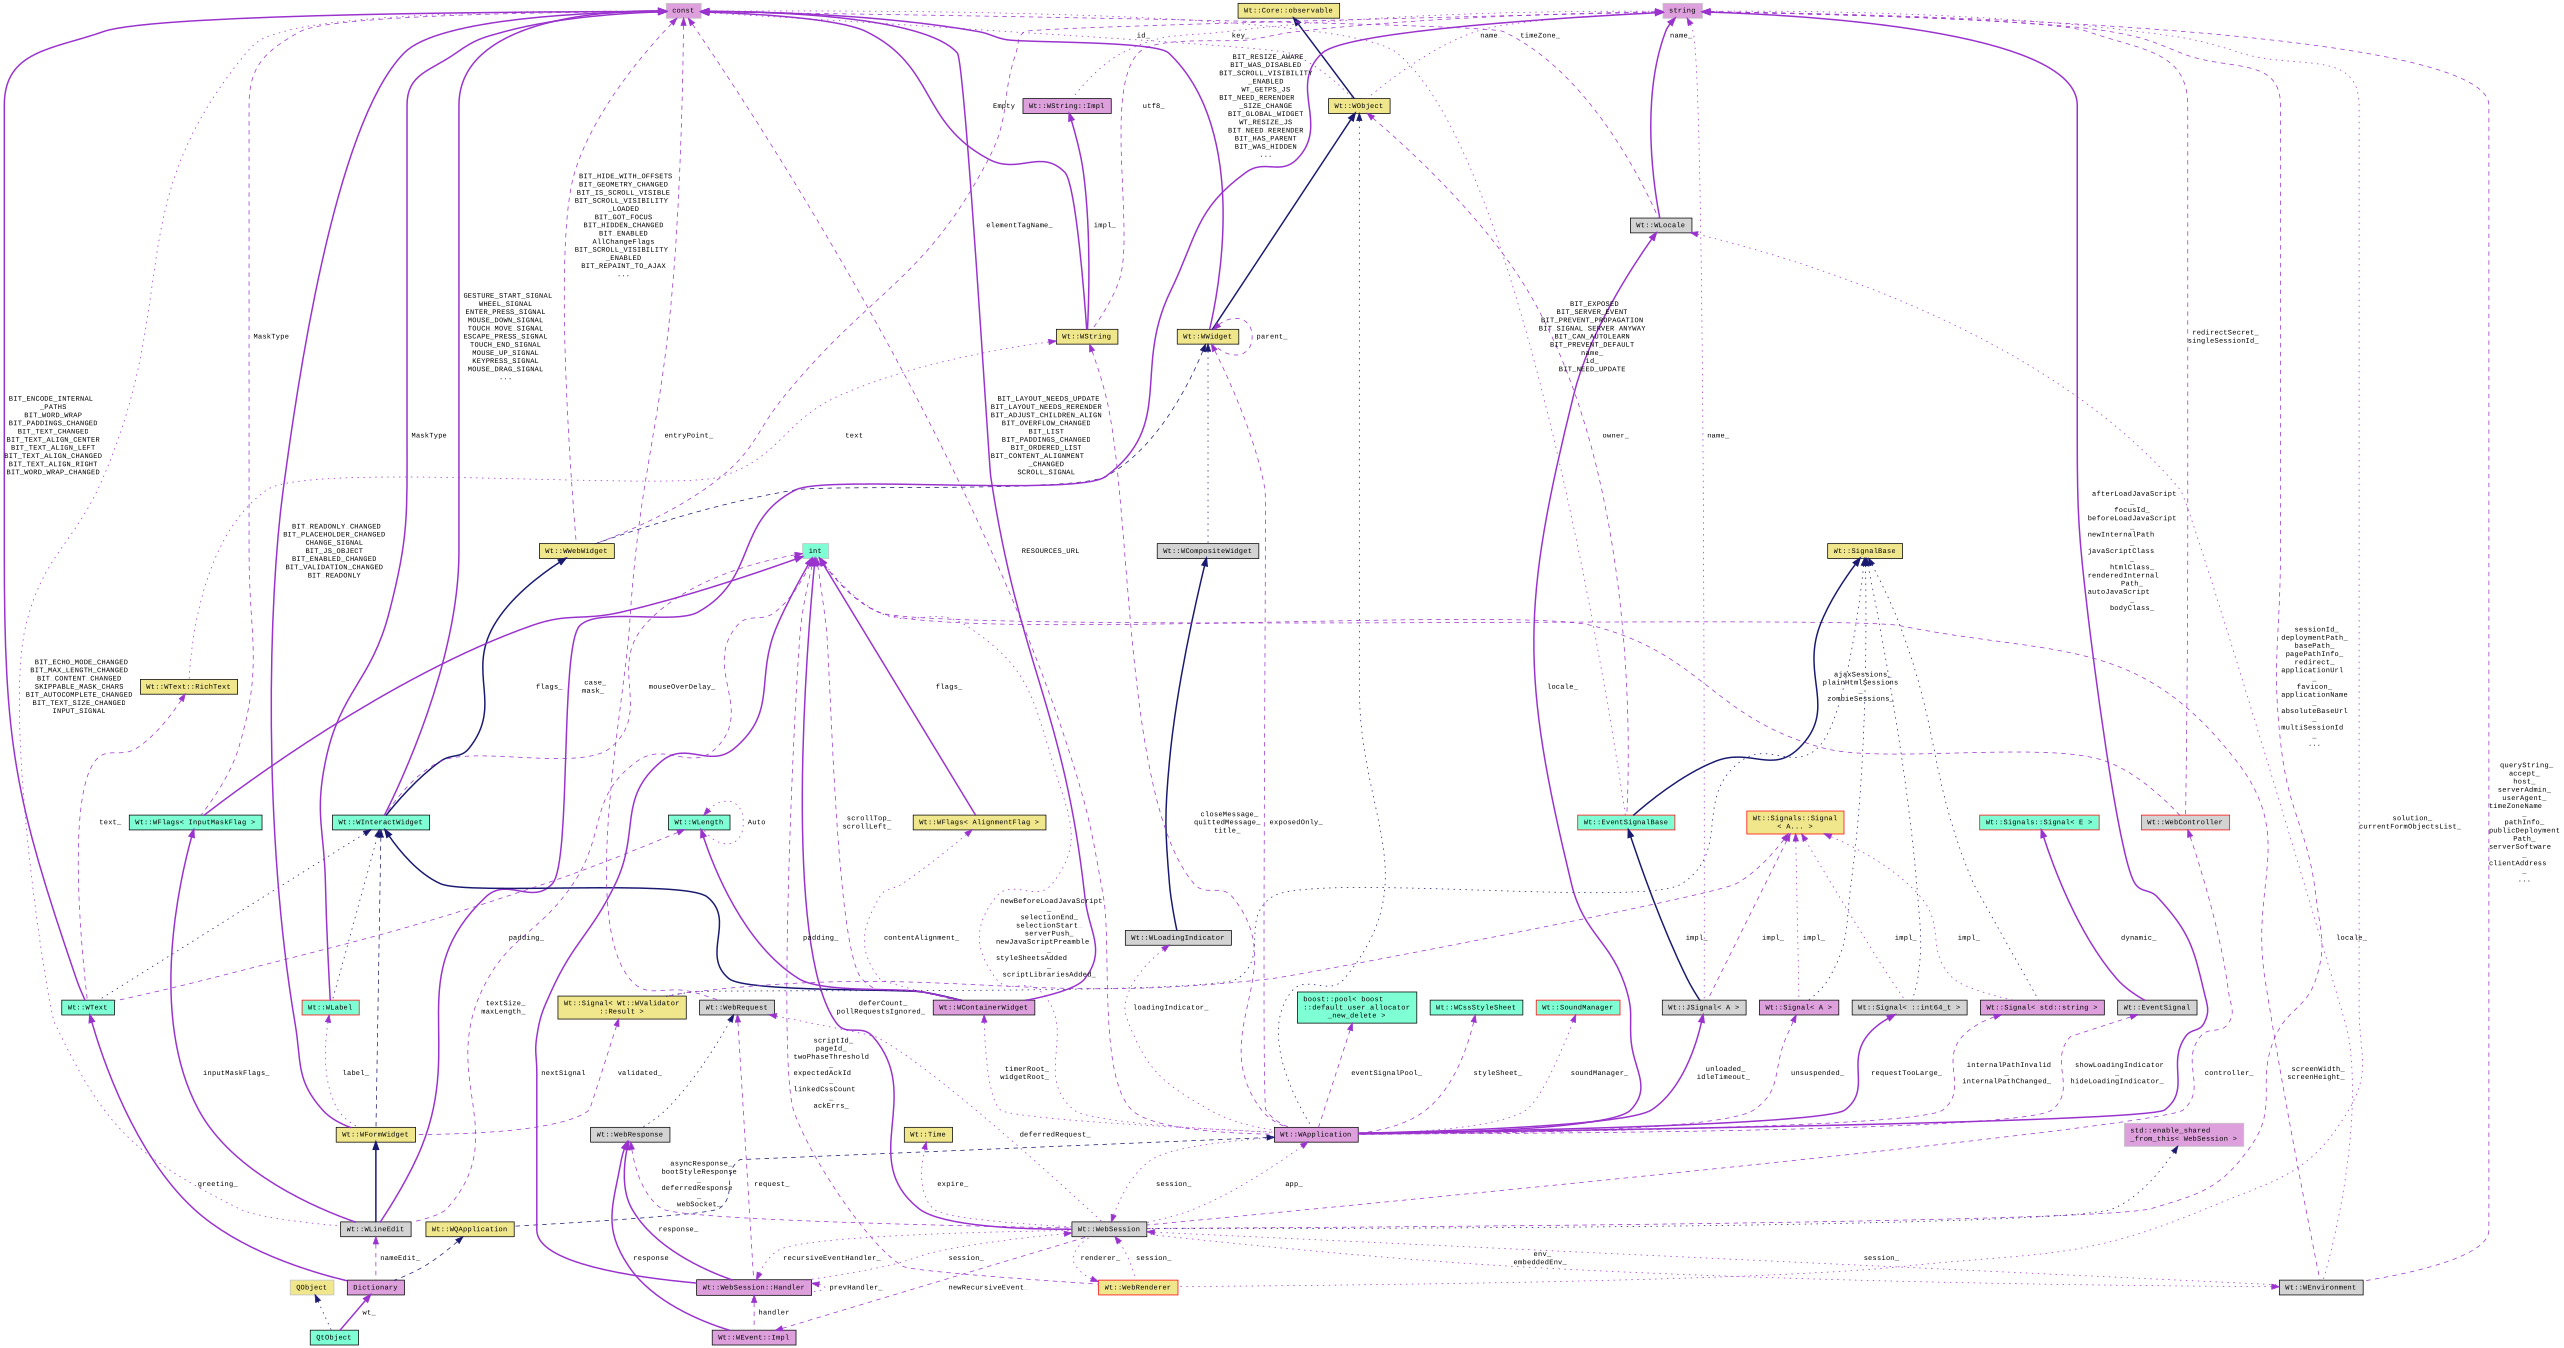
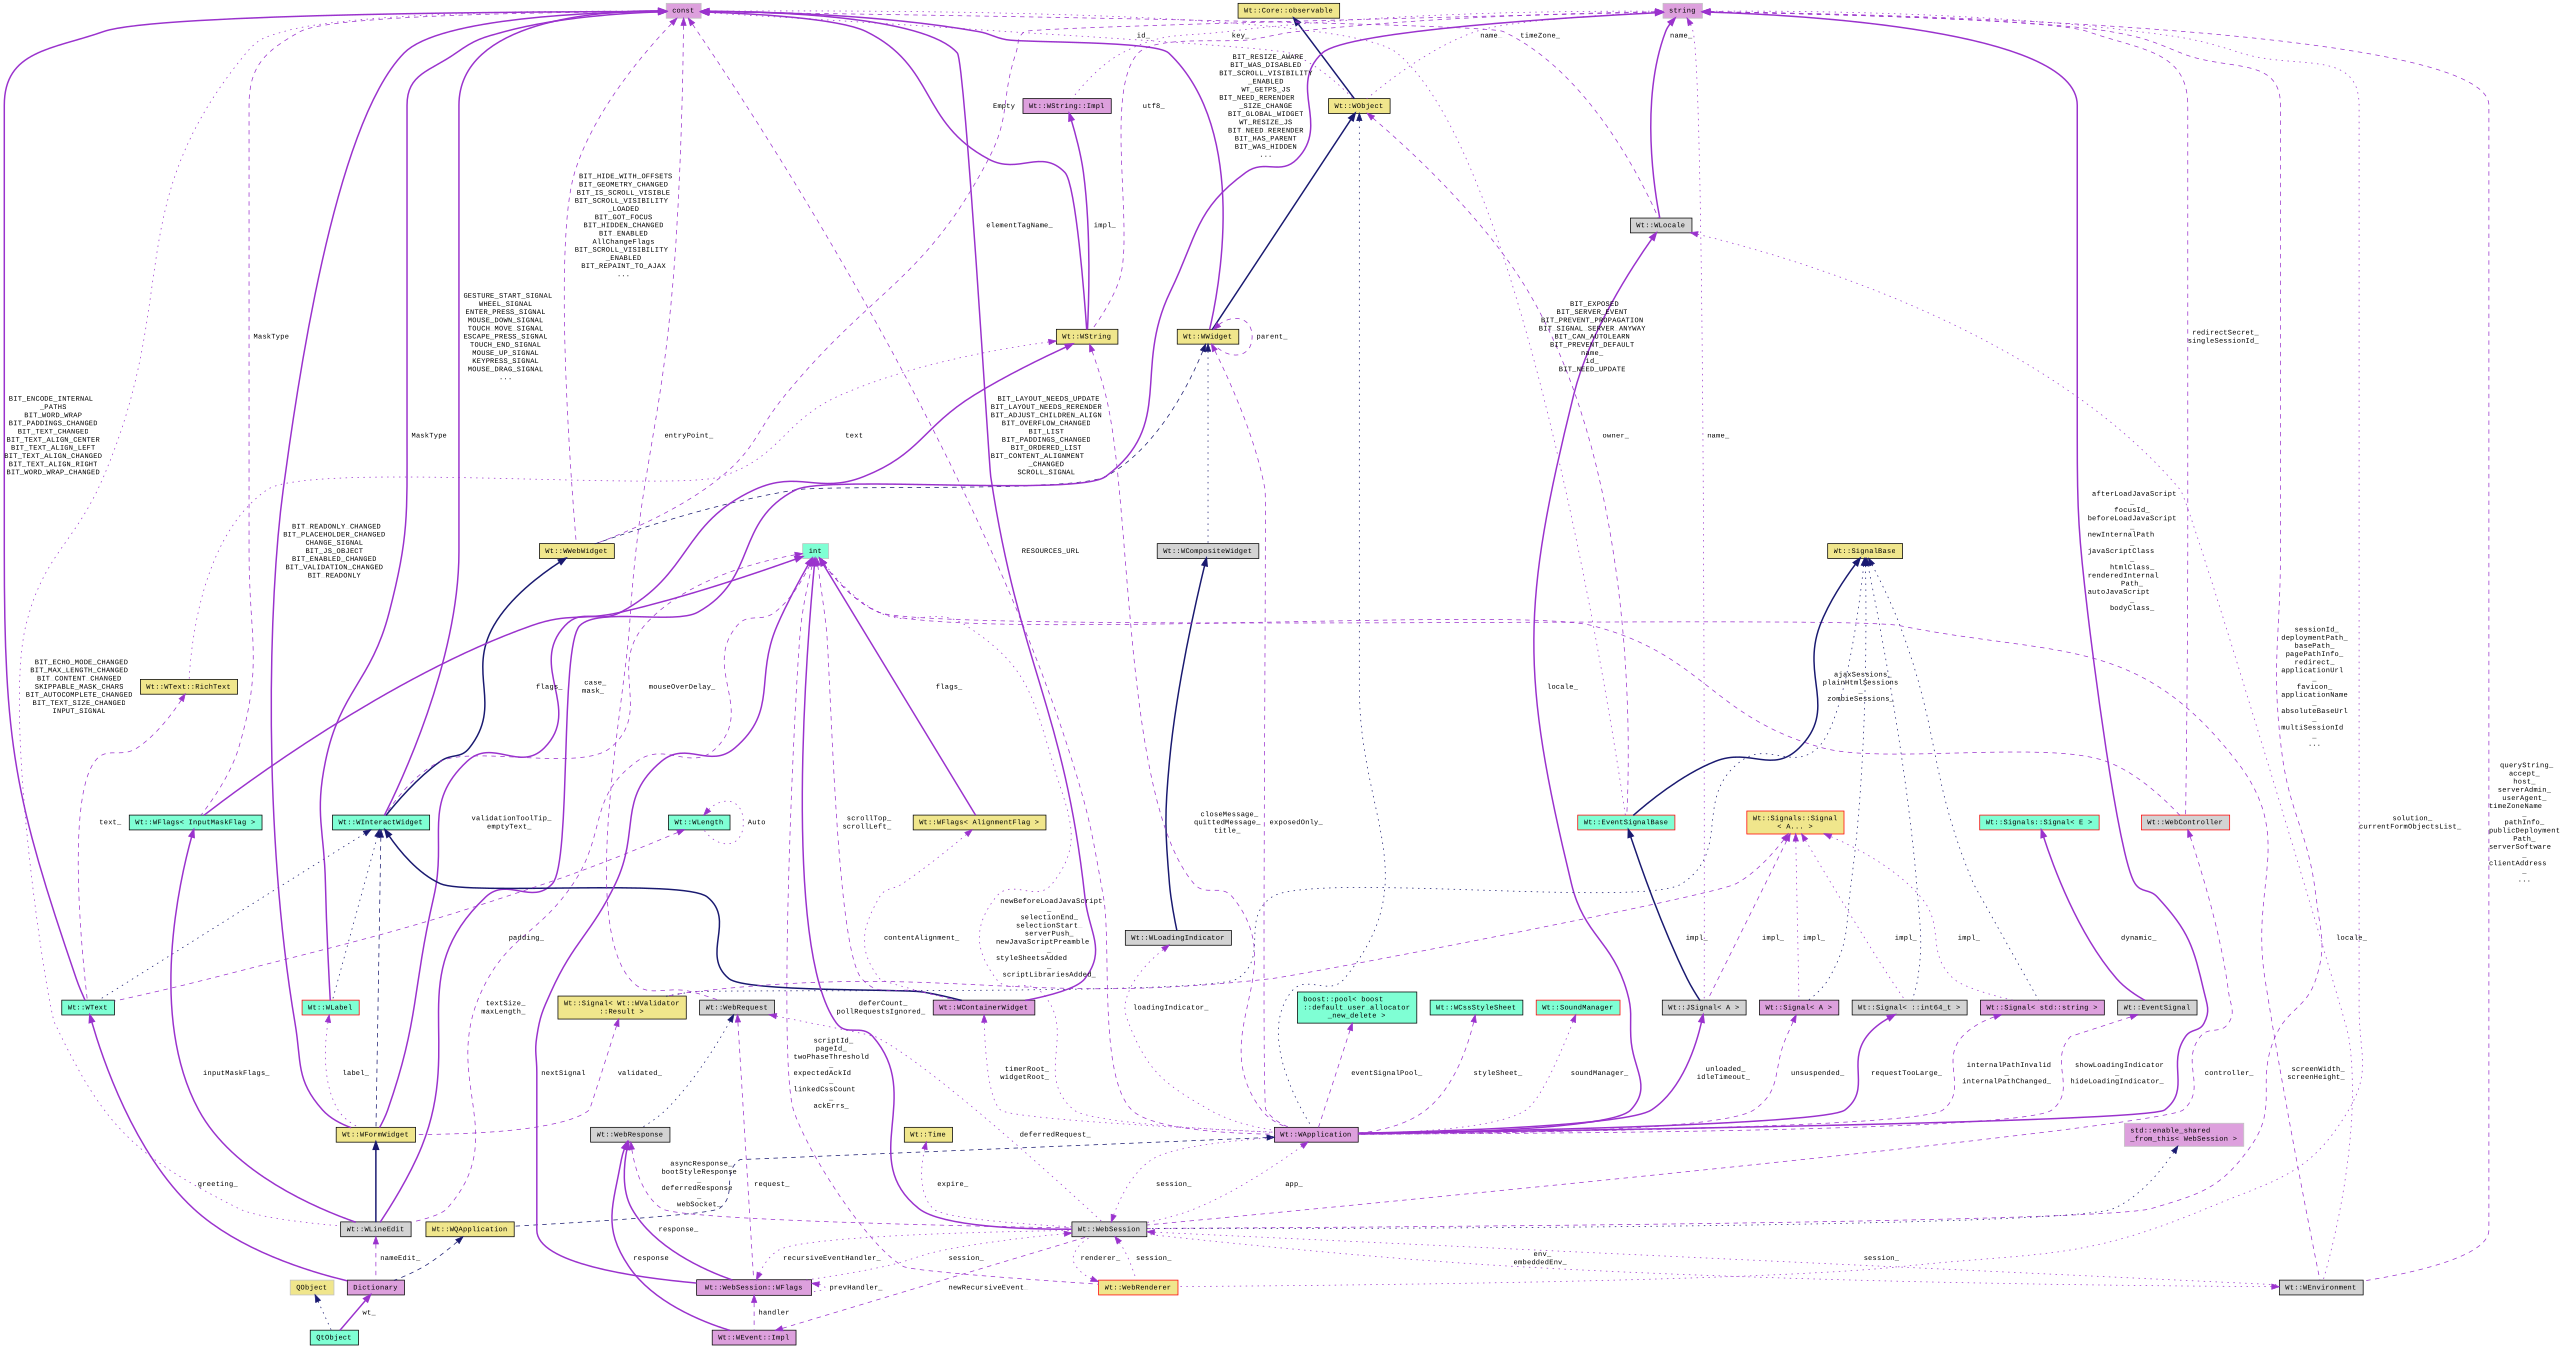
none -> (566, 625)
(795, 976) -> none
(754, 1288) -> (754, 1288)
